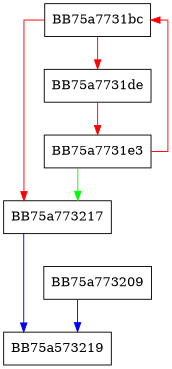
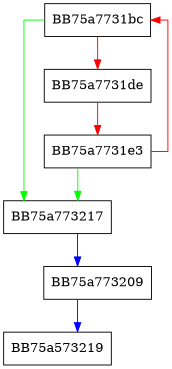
(24, 96) -> (24, 96)
(24, 278) -> (78, 245)
